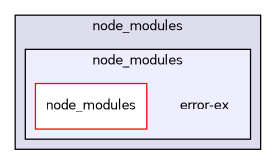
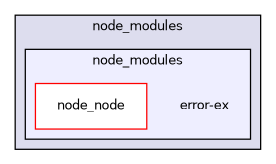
(91, 106) -> (91, 106)
